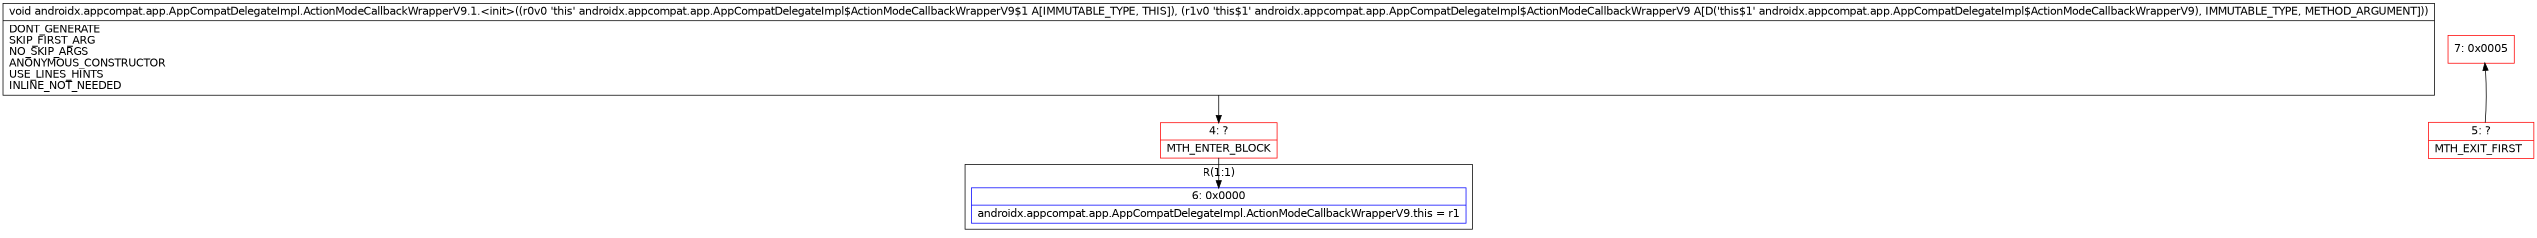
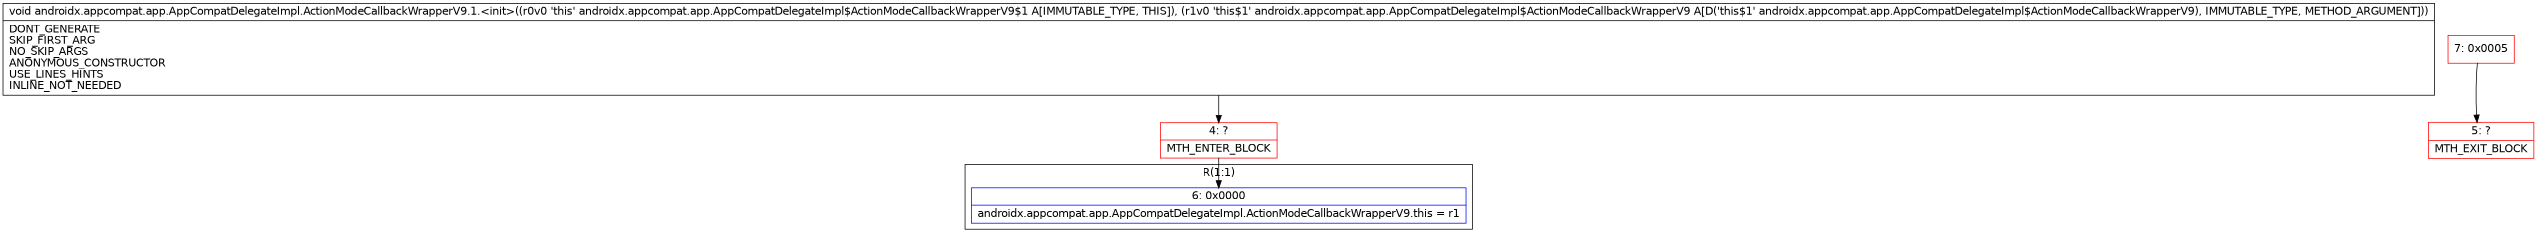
(2486, 97) -> (2476, 89)
(2478, 149) -> (2481, 149)
